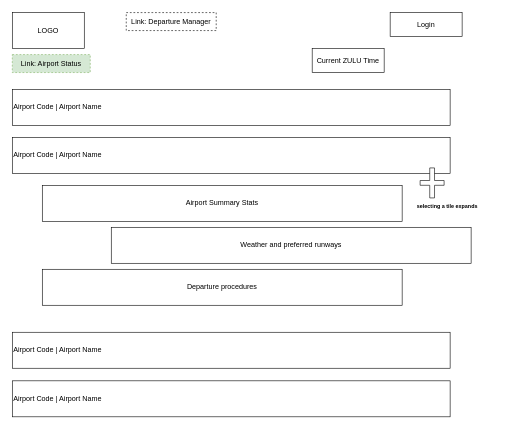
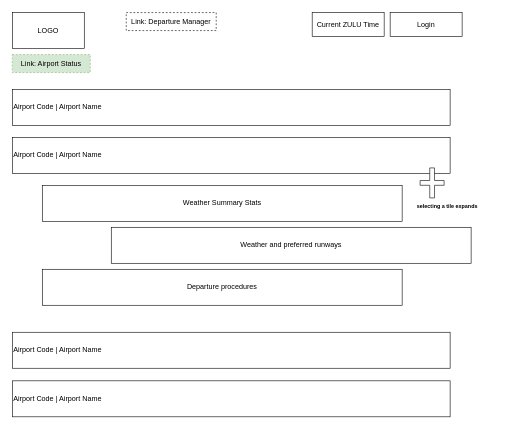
(348, 60) -> (348, 24)
(222, 203) -> (222, 203)
